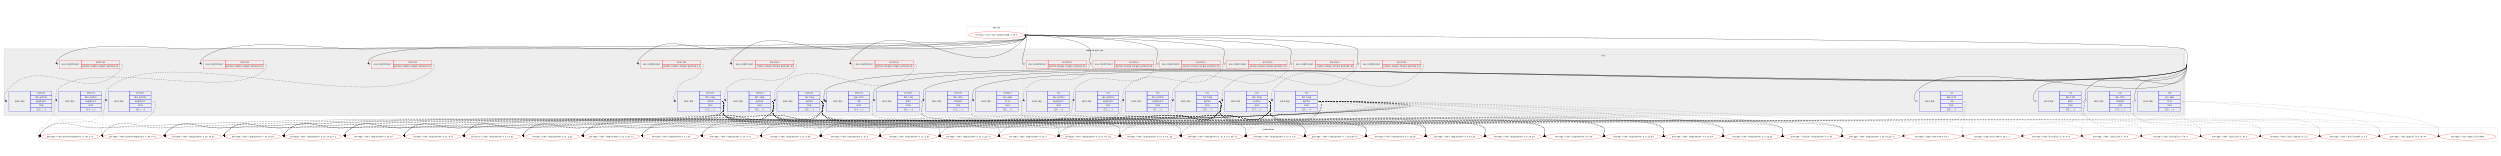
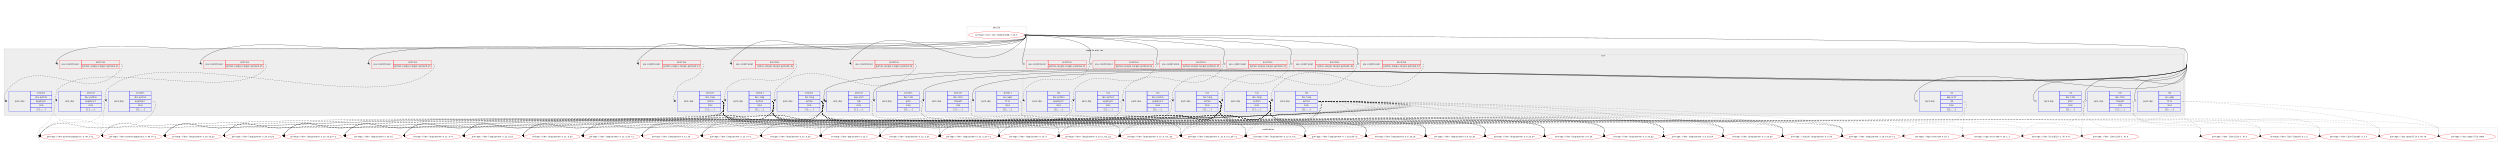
(493, 137) -> (493, 137)
(850, 137) -> (850, 137)
(2170, 137) -> none
